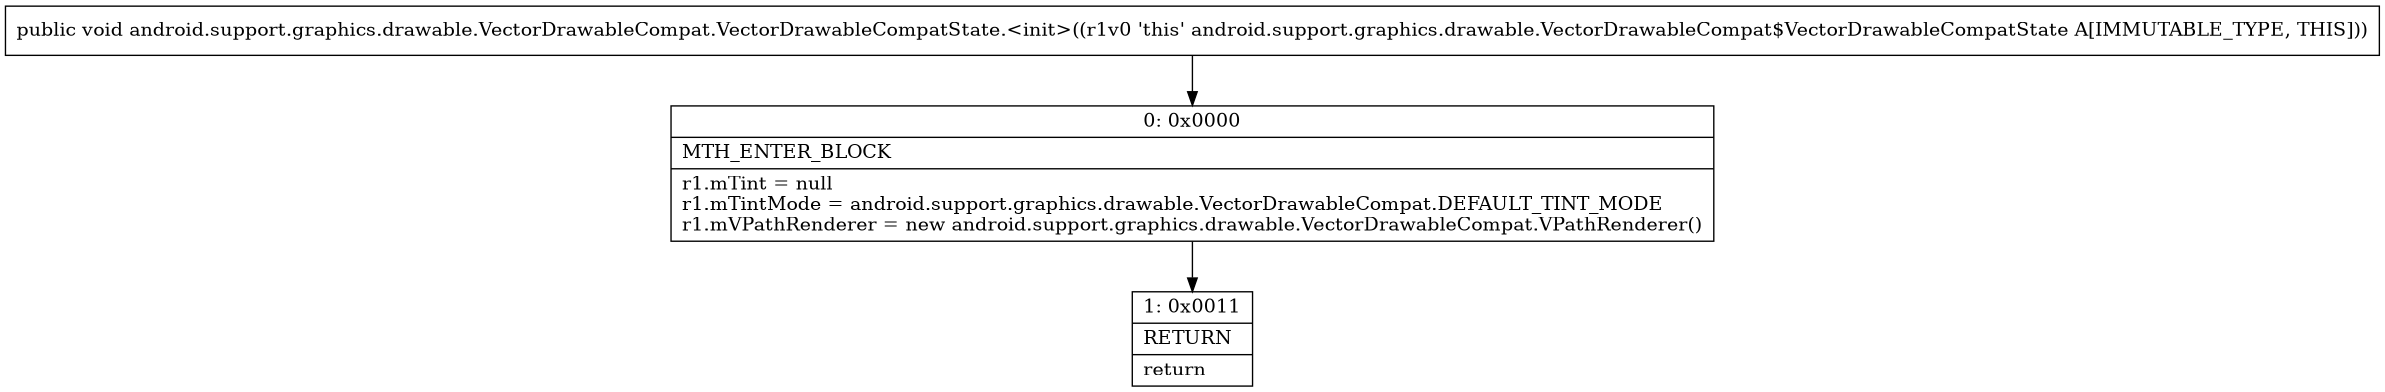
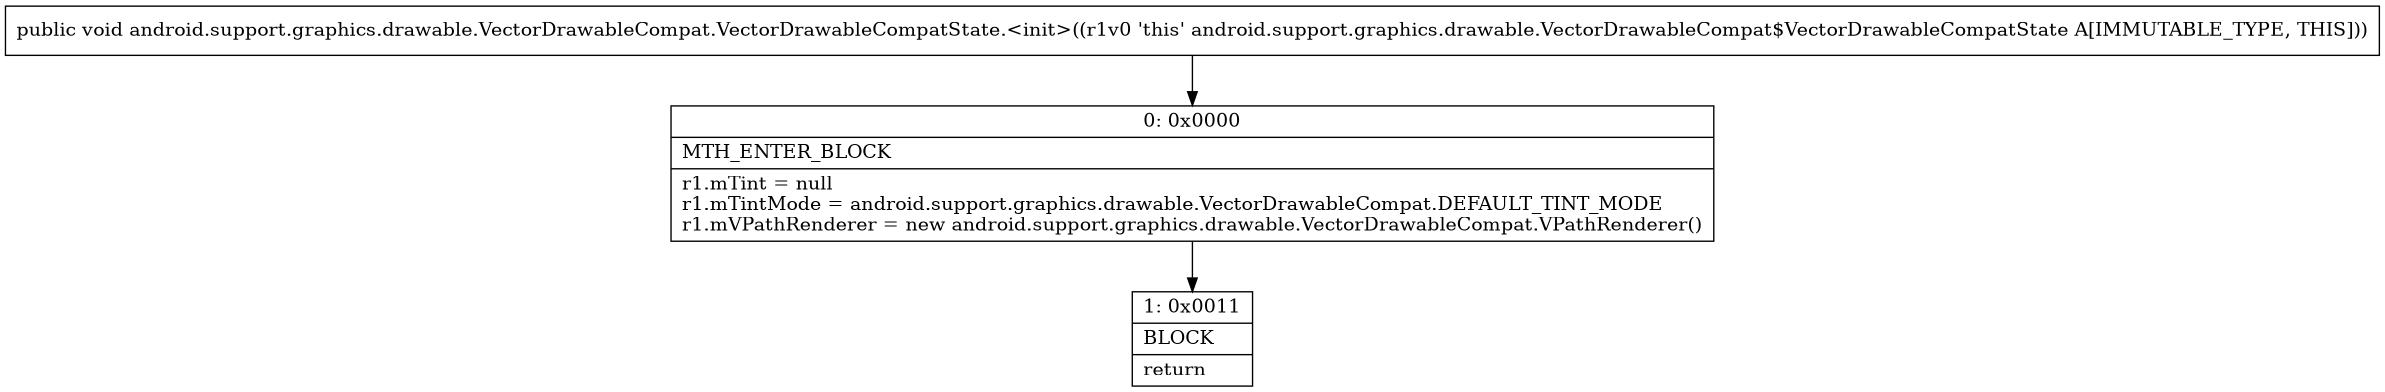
(1188, 338) -> (1179, 338)
